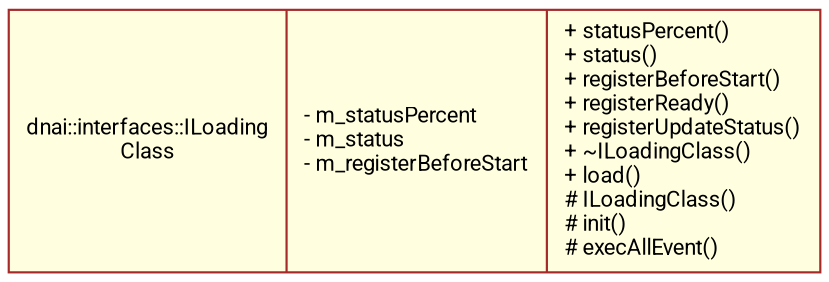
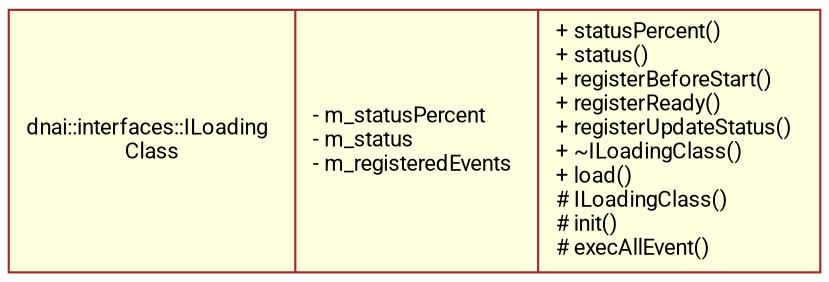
(417, 164) -> (412, 164)
